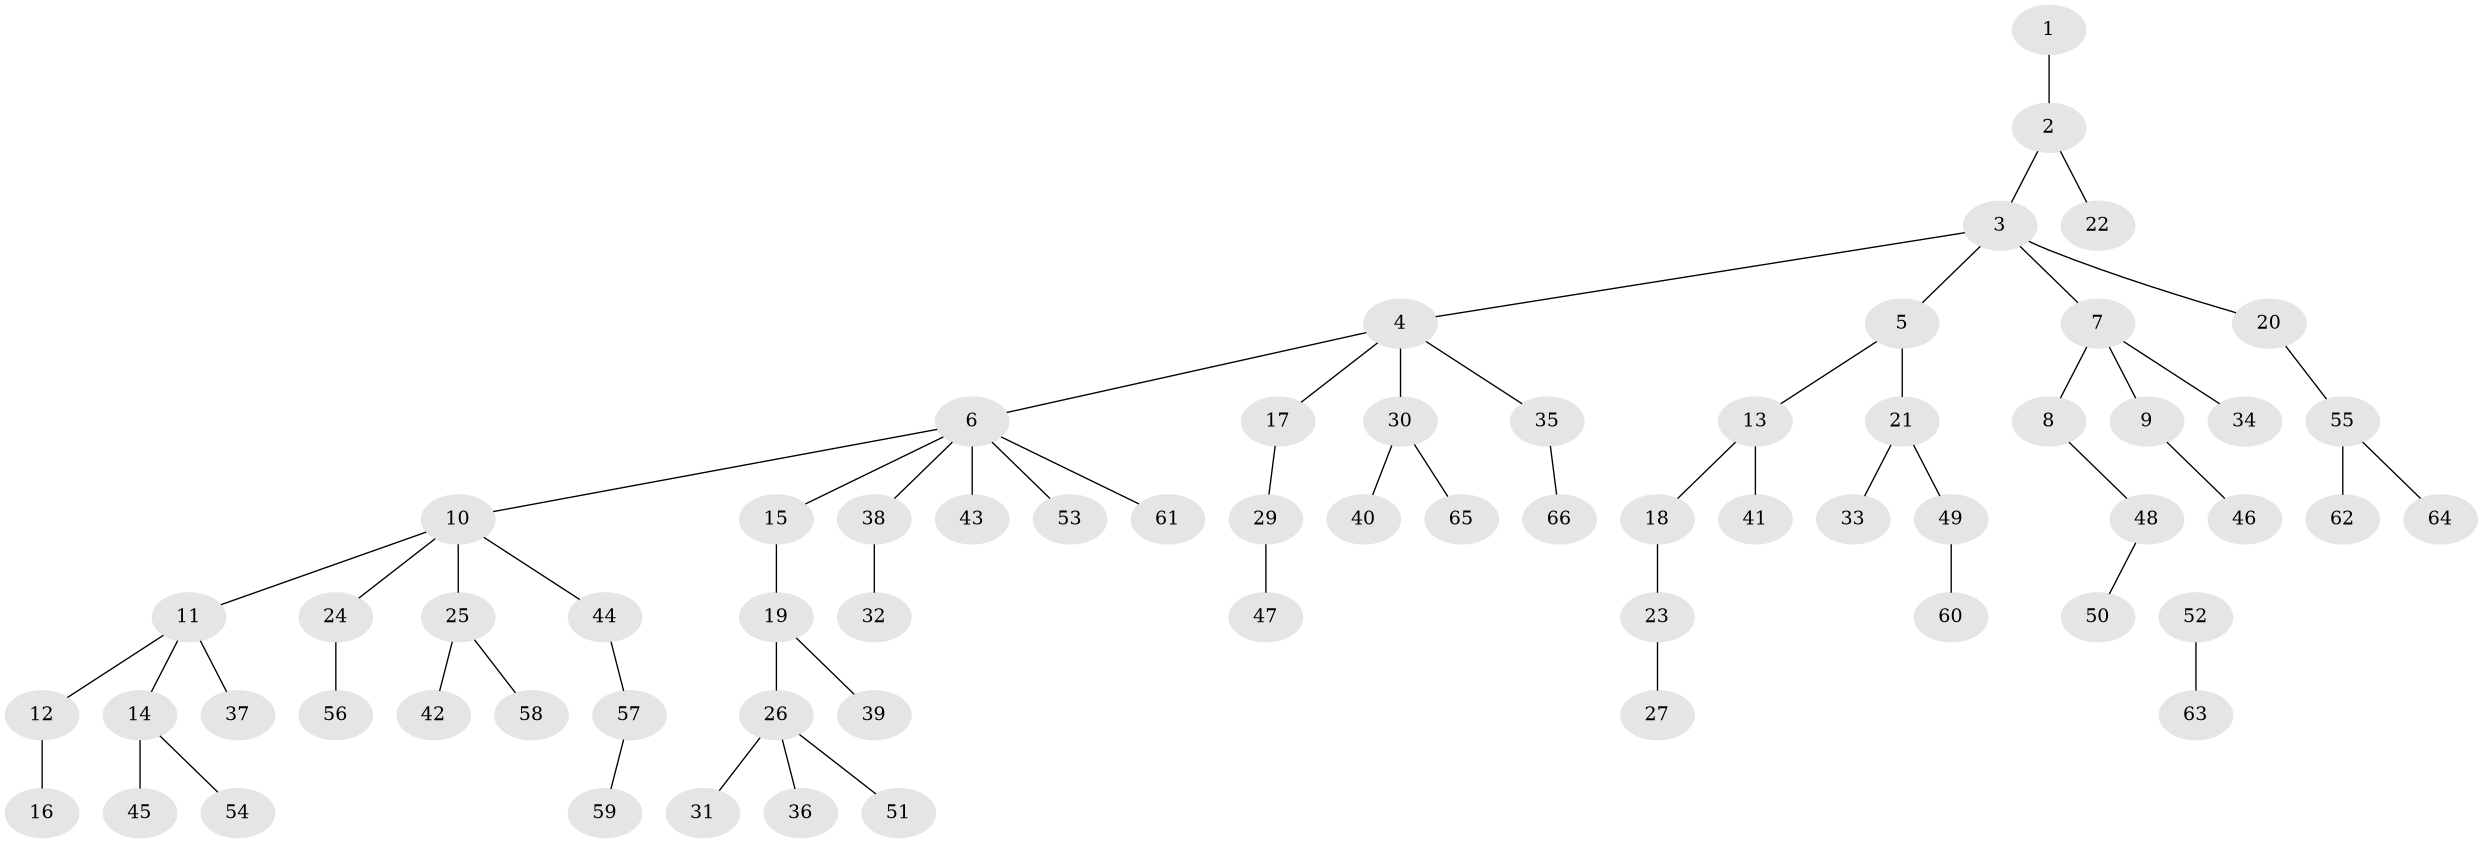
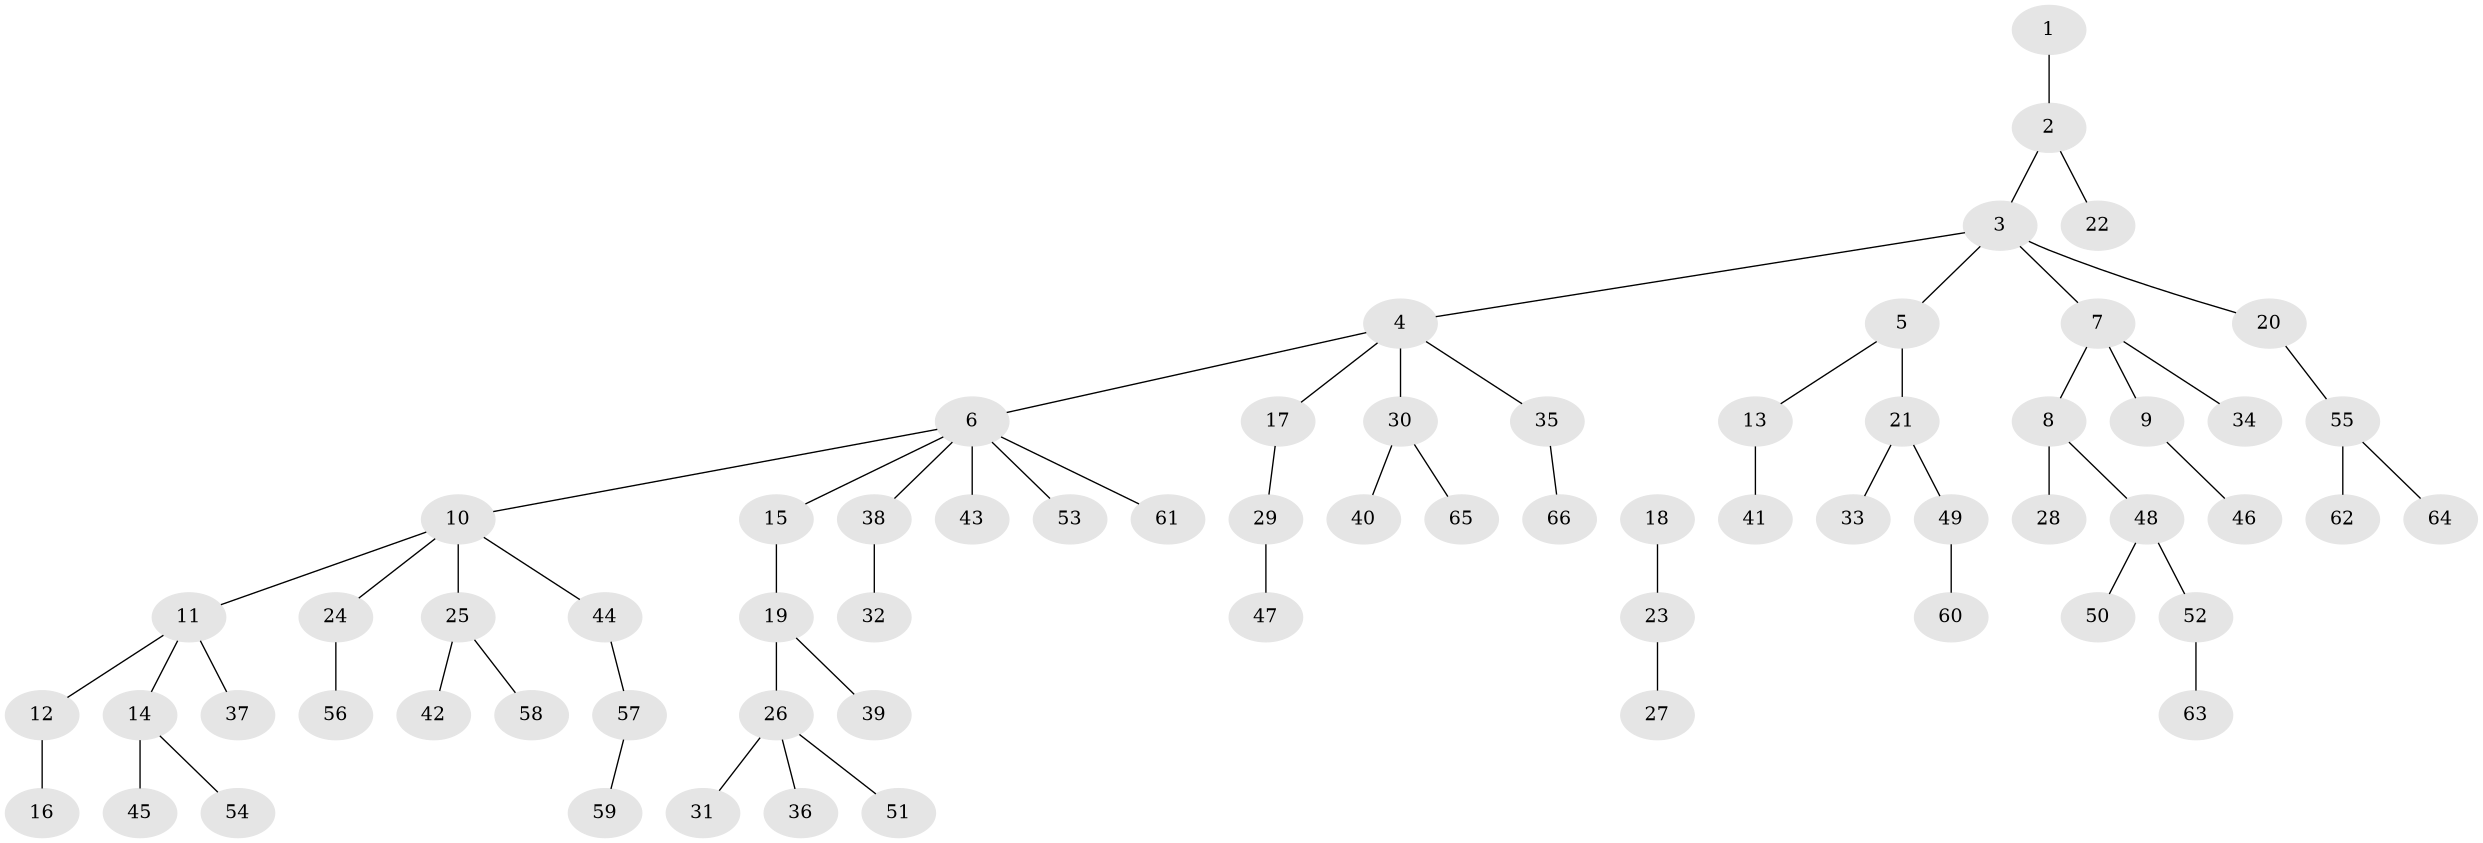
(1707, 470) -> none
none -> (2049, 519)
none -> (2172, 568)
